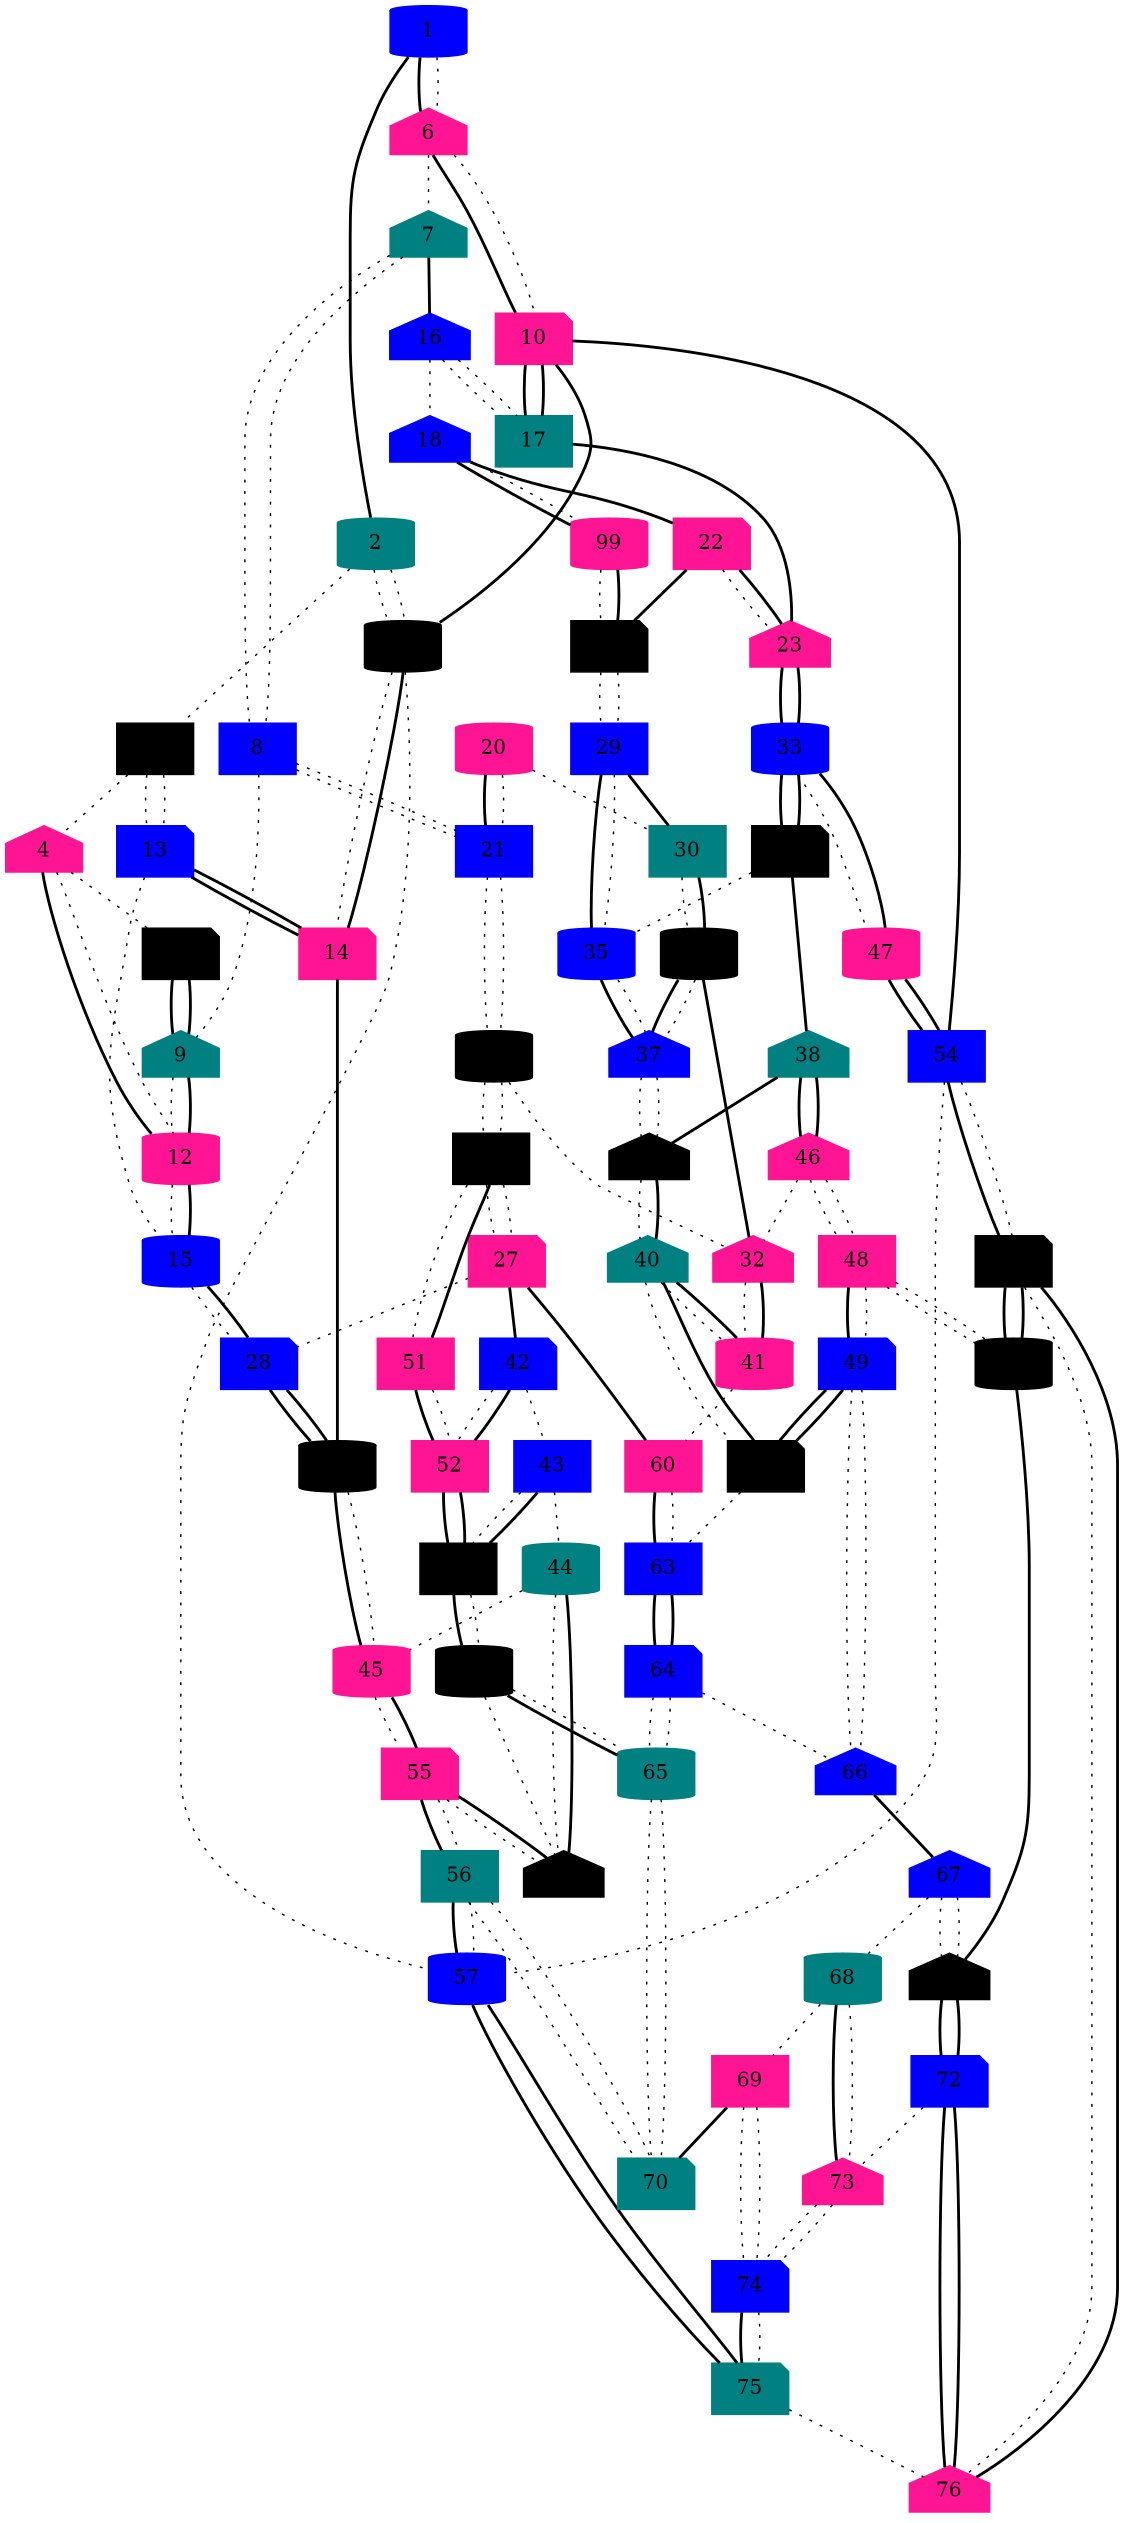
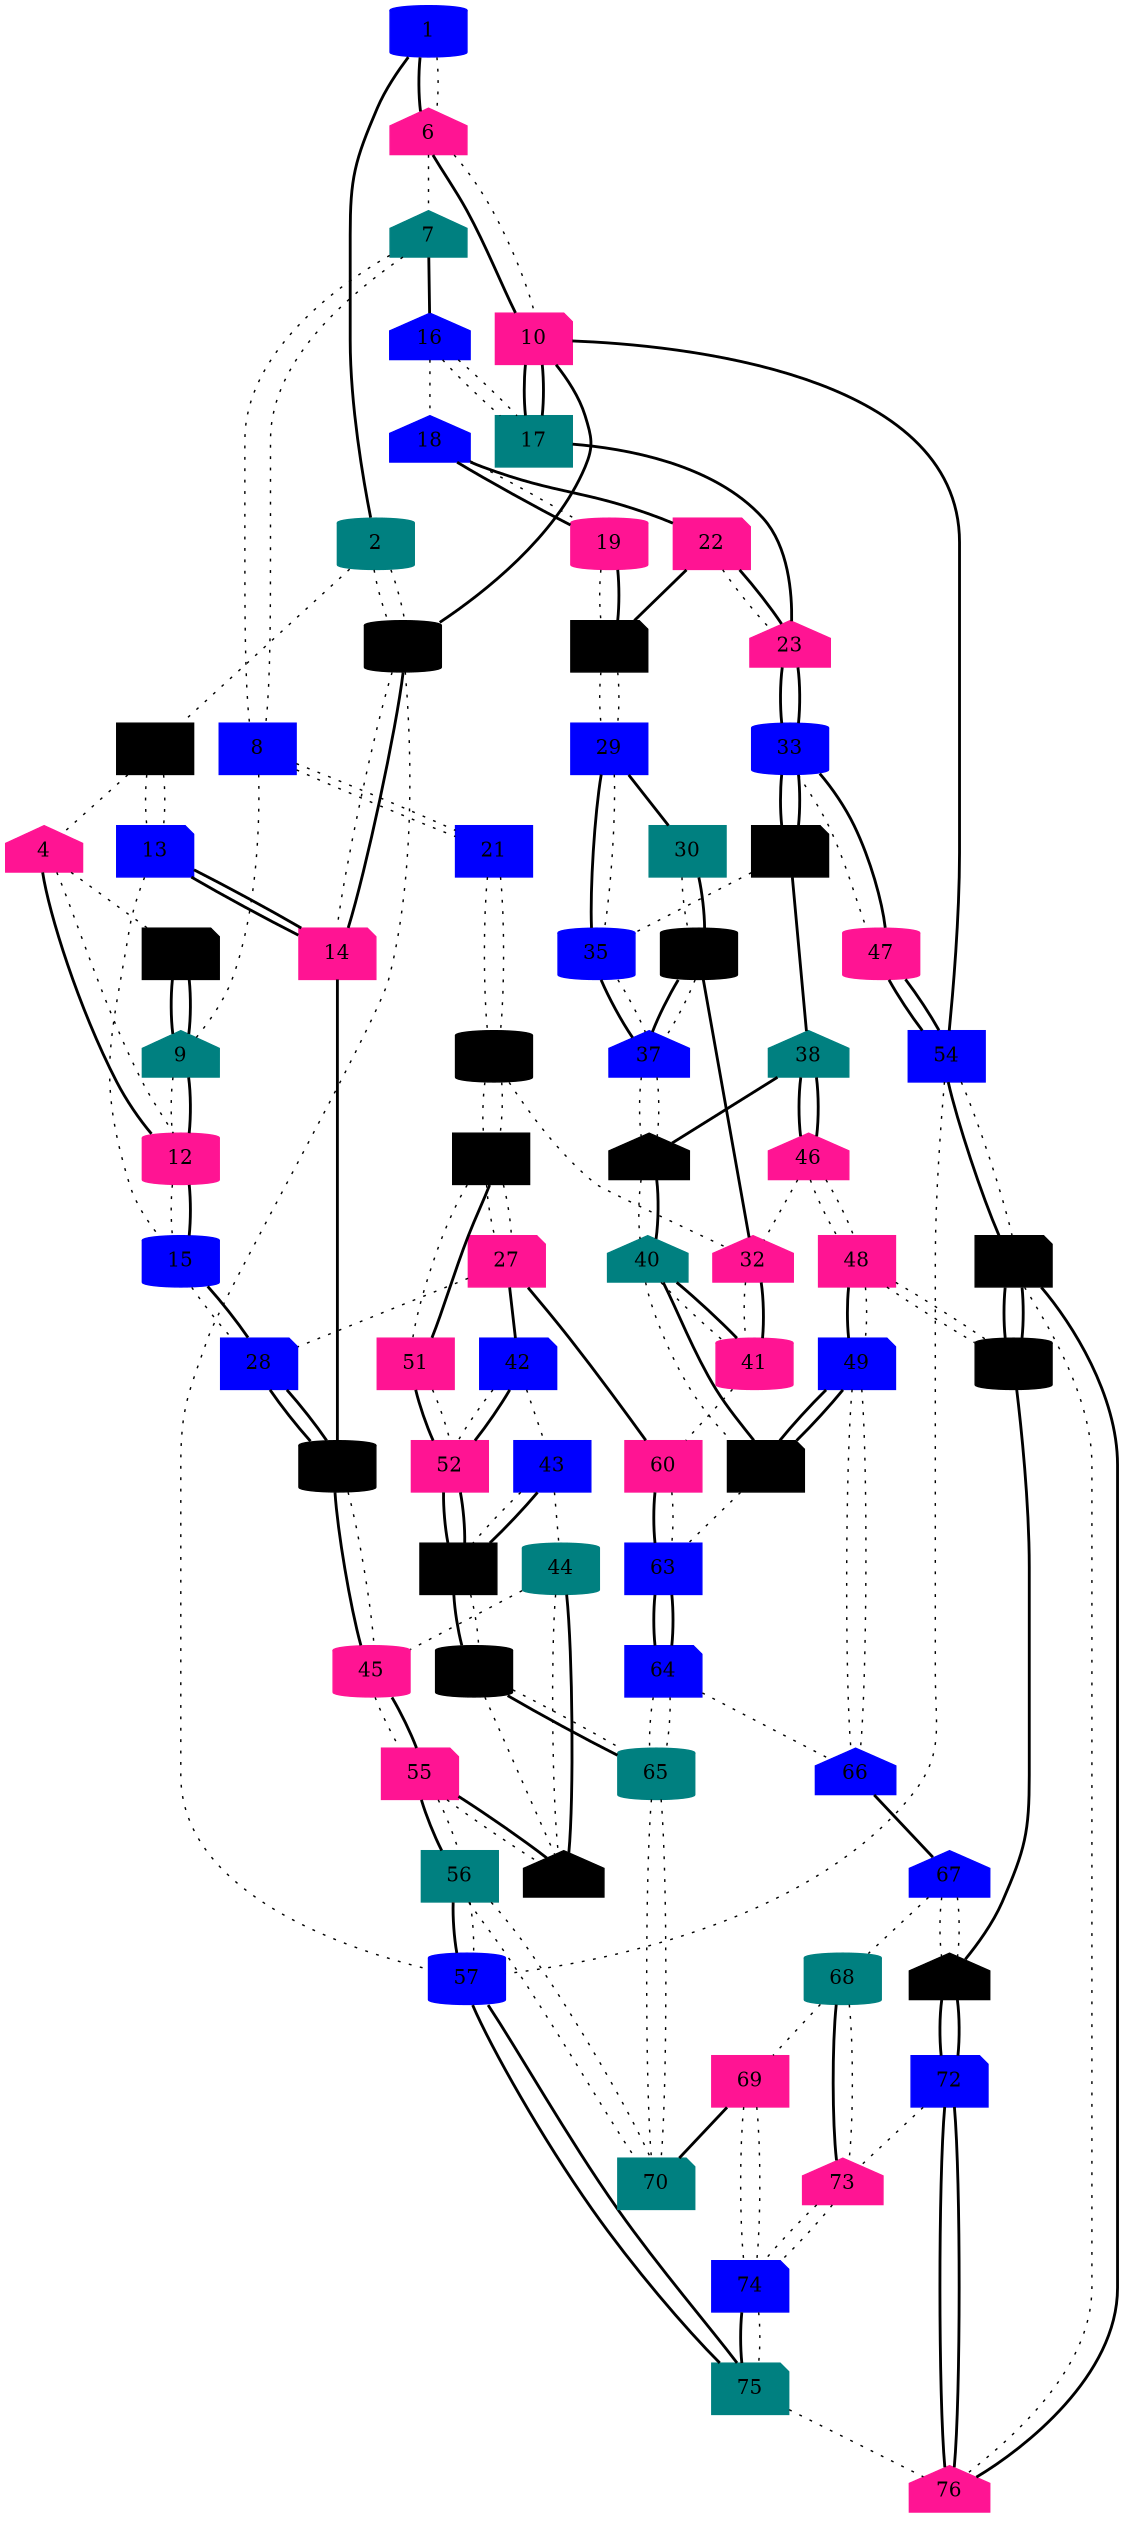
(609, 544) -> (609, 544)
(494, 749) -> none
